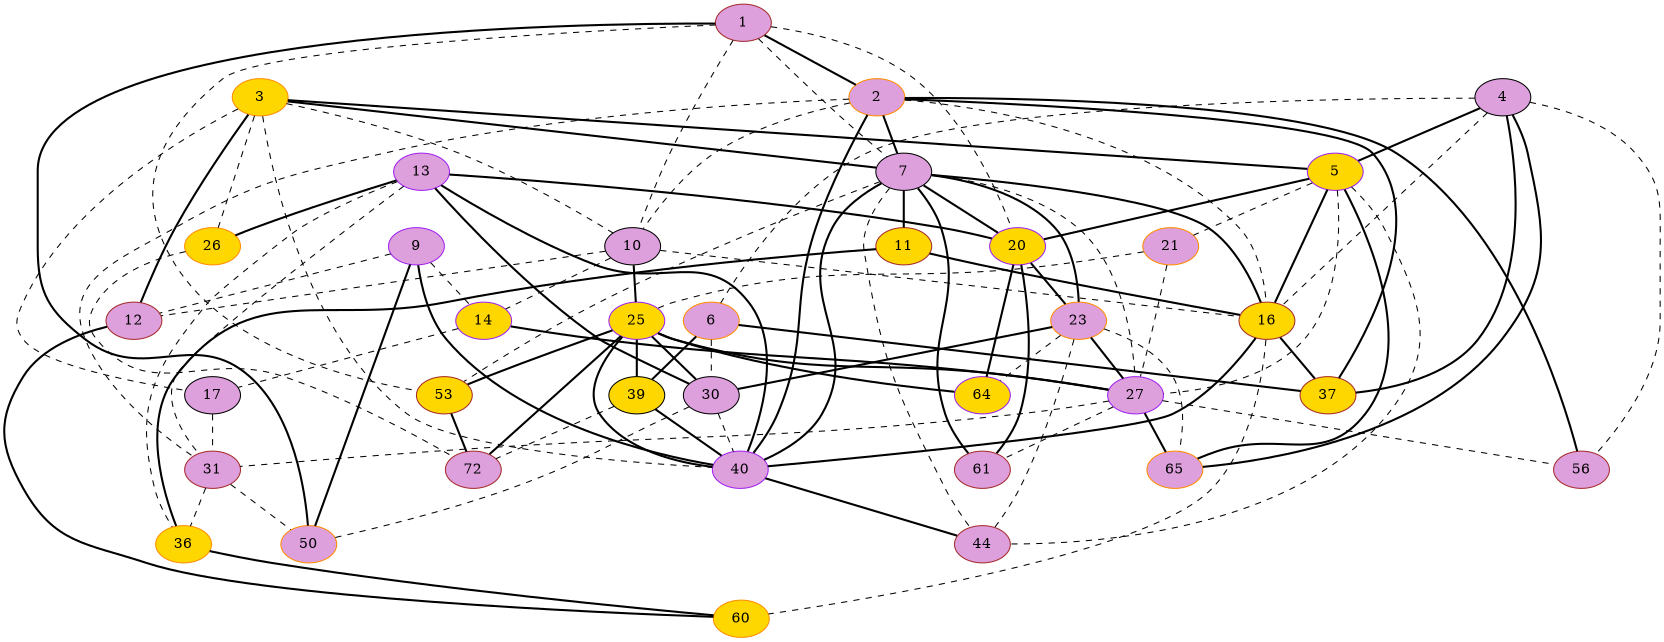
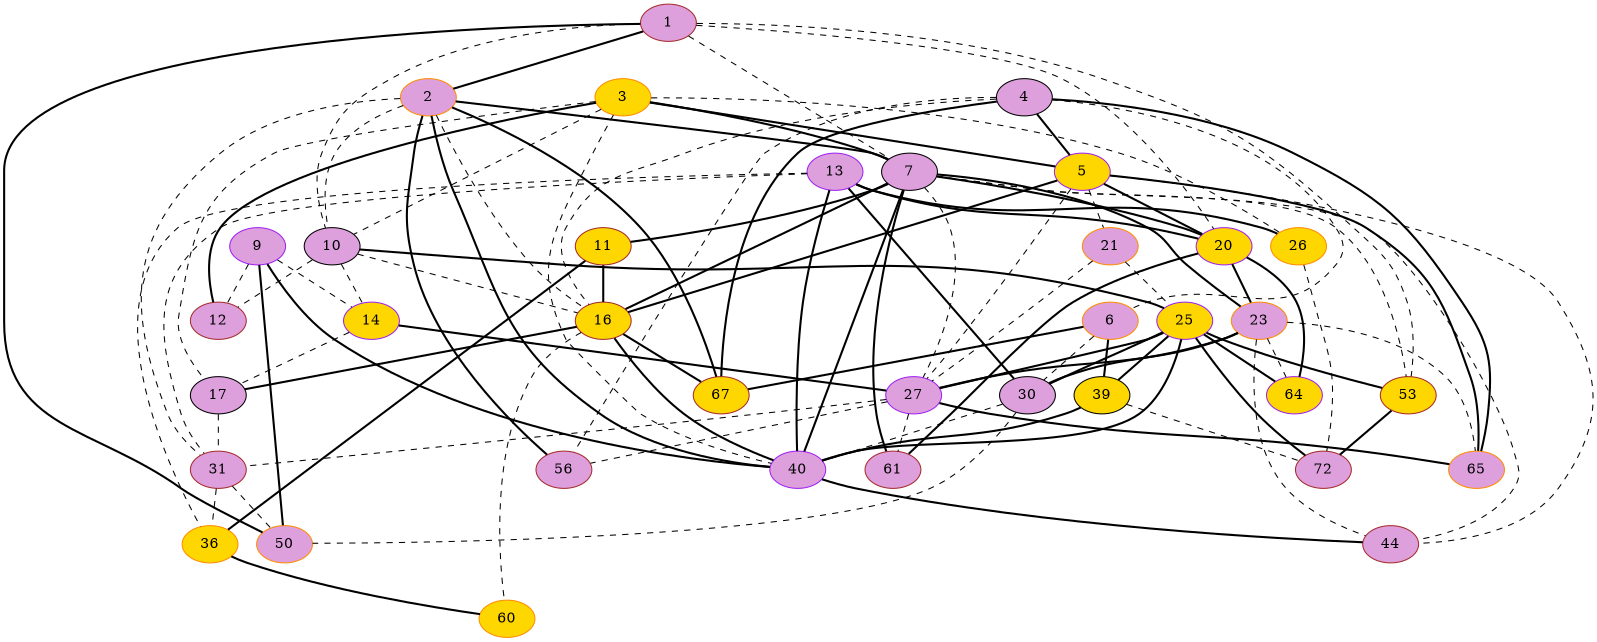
none -> (411, 358)
(1328, 395) -> (721, 395)
(245, 583) -> none
